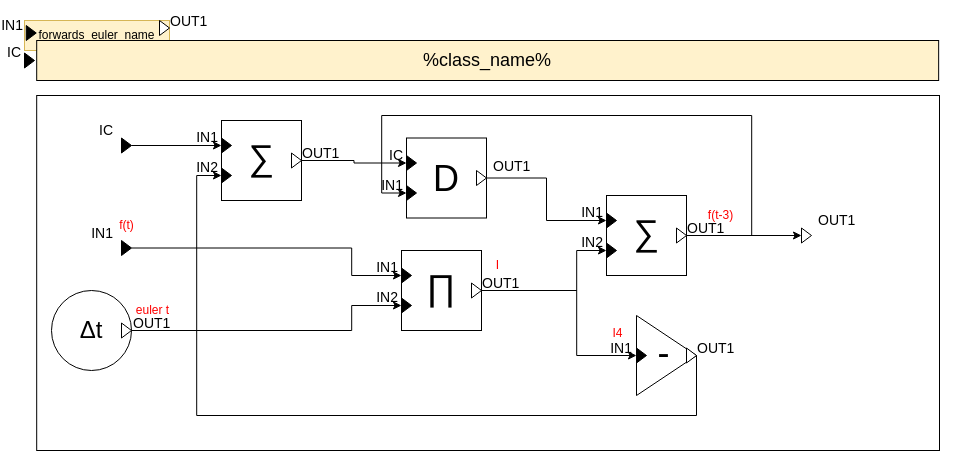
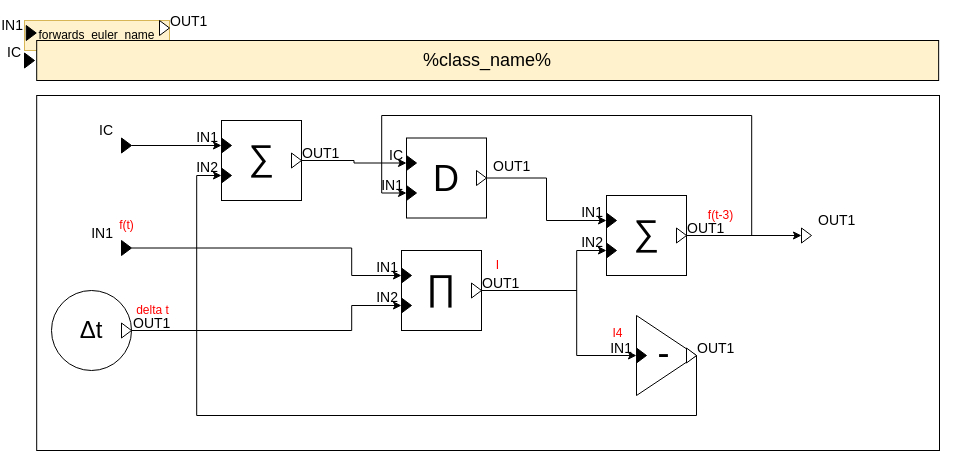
(153, 311) -> (153, 311)
